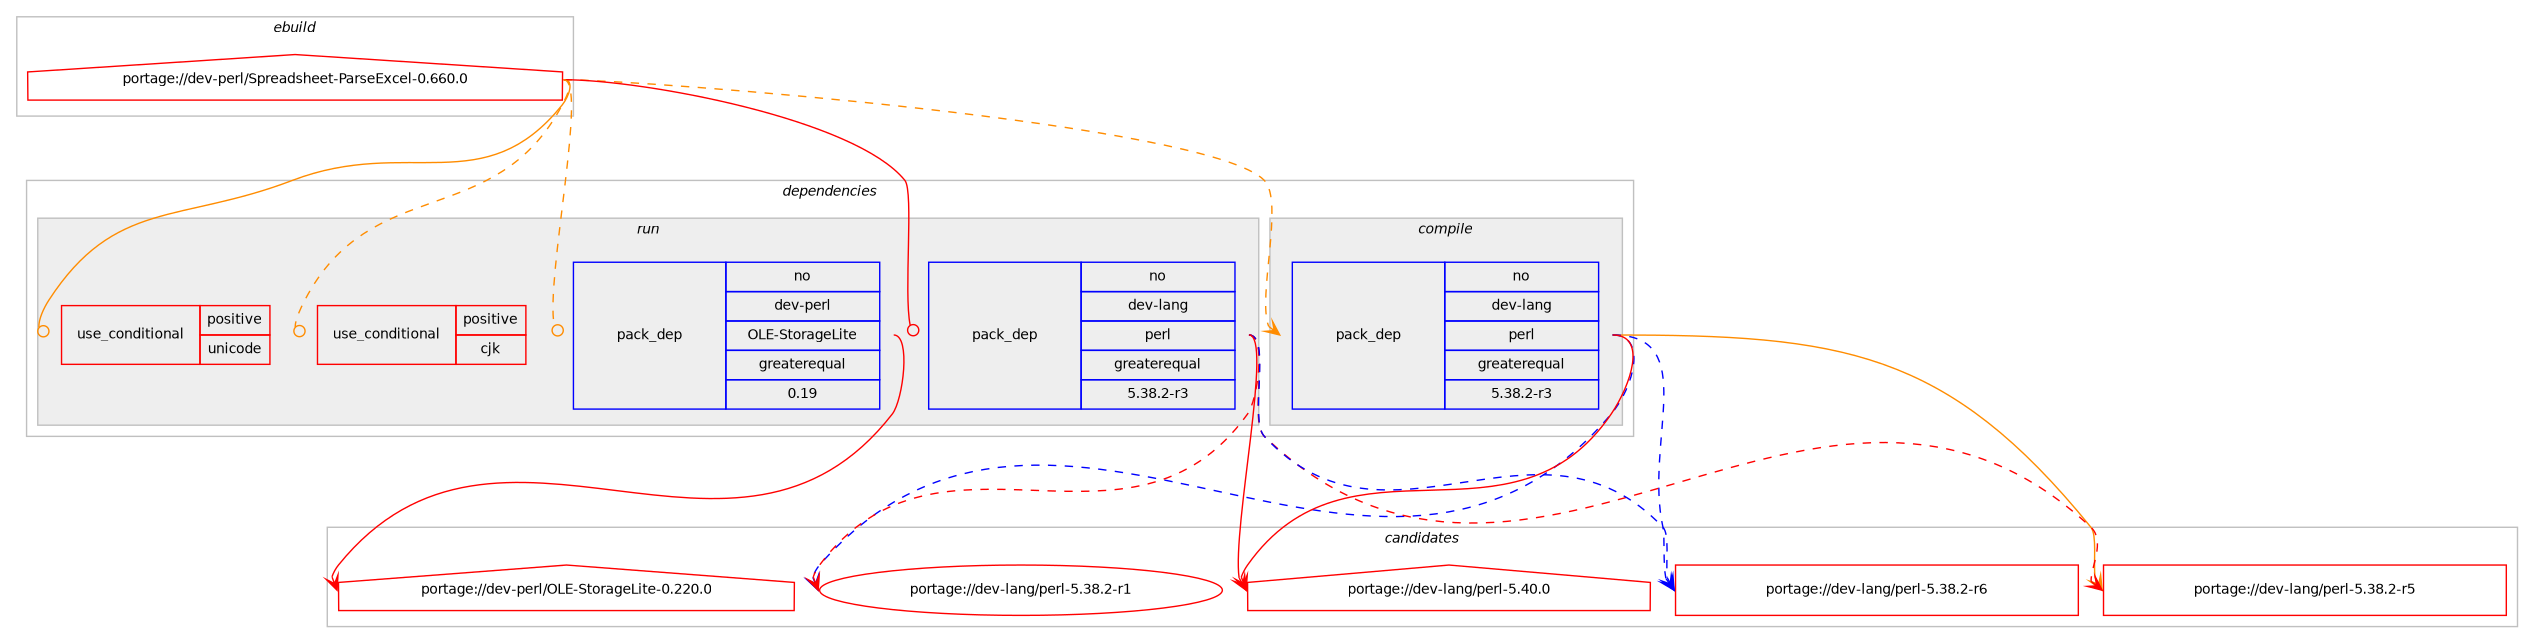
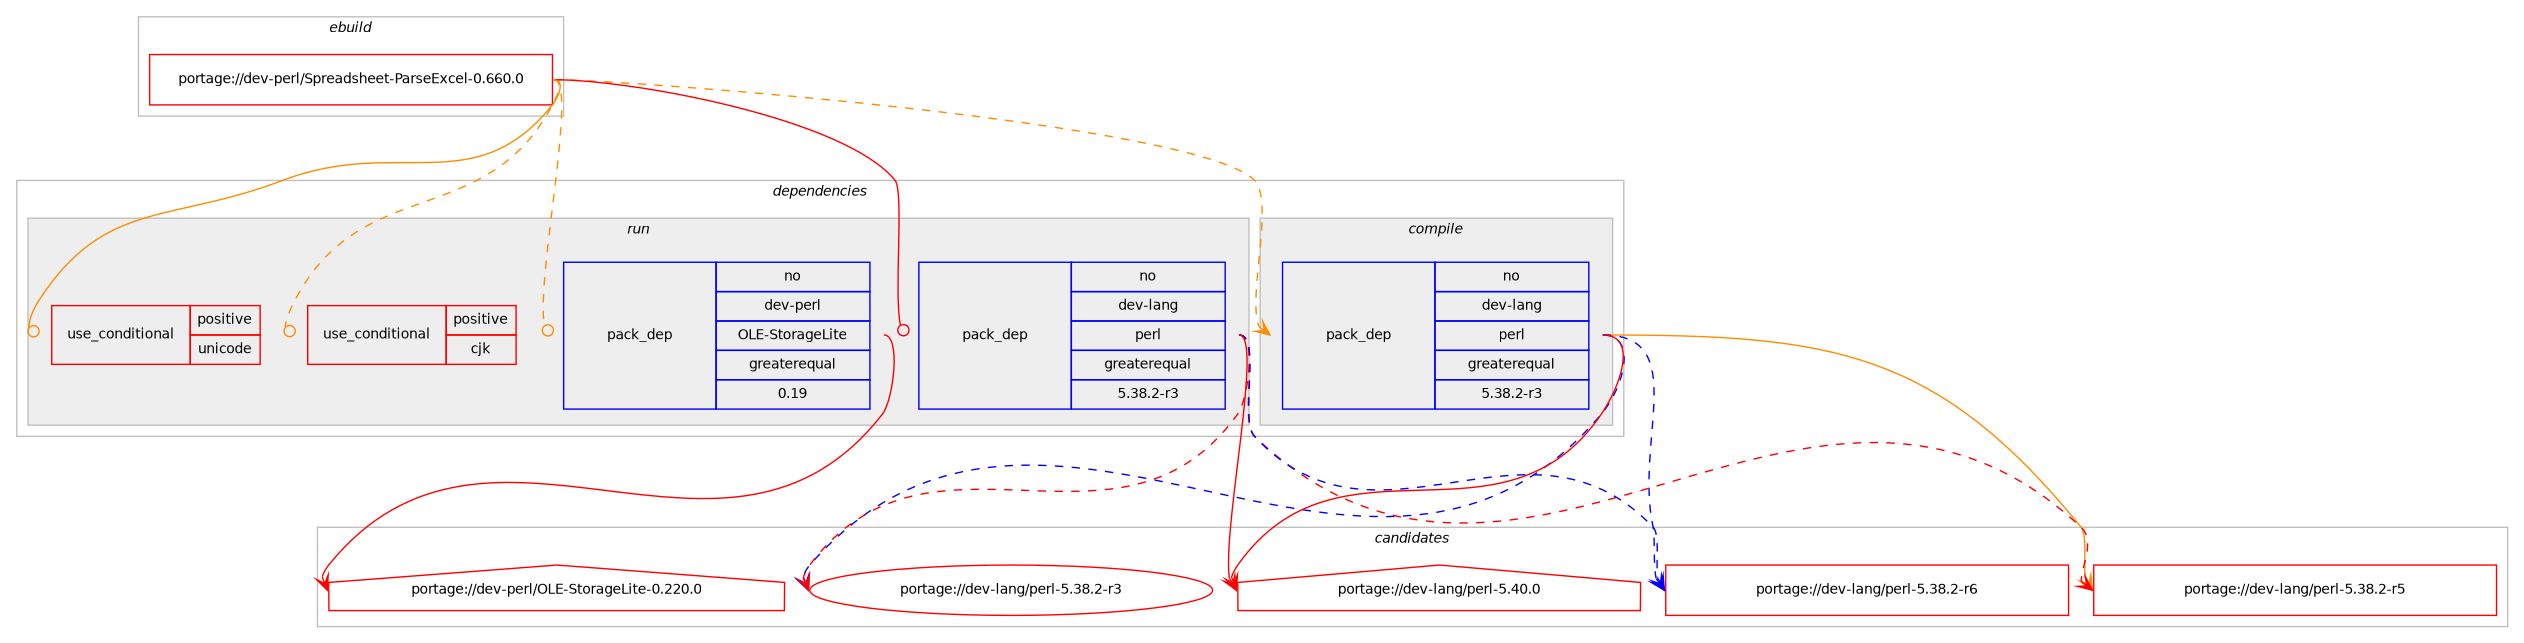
(295, 80) -> (351, 80)
(1021, 590) -> (1011, 590)
